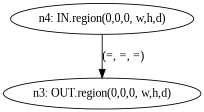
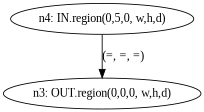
(102, 19) -> (102, 19)
